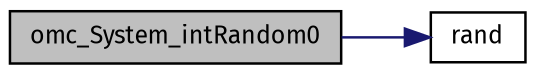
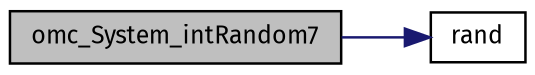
(176, 37) -> (176, 37)
